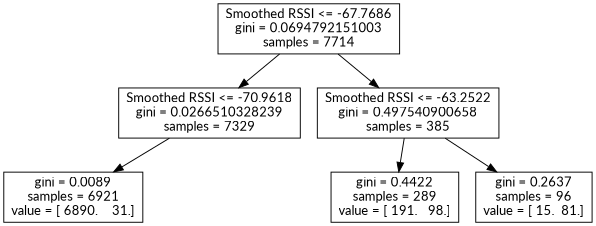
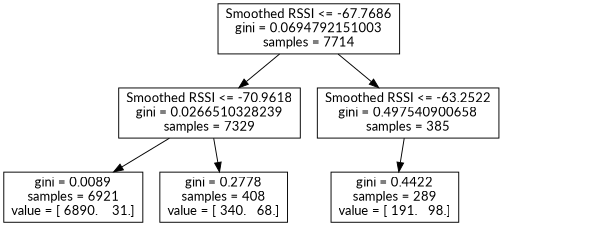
none -> (224, 197)
(534, 197) -> none
